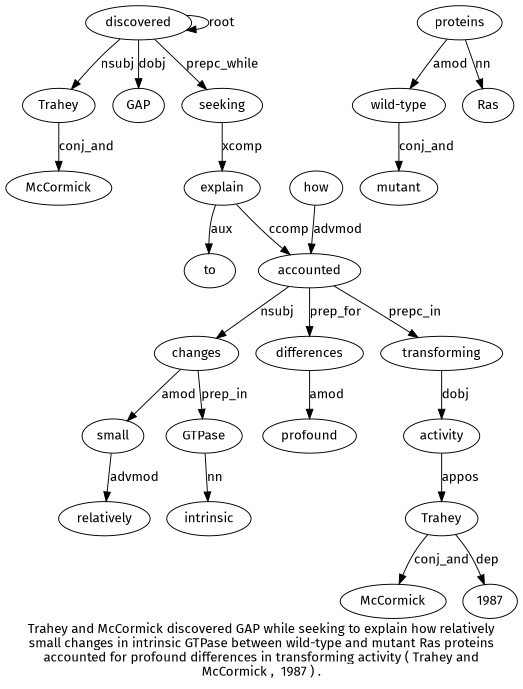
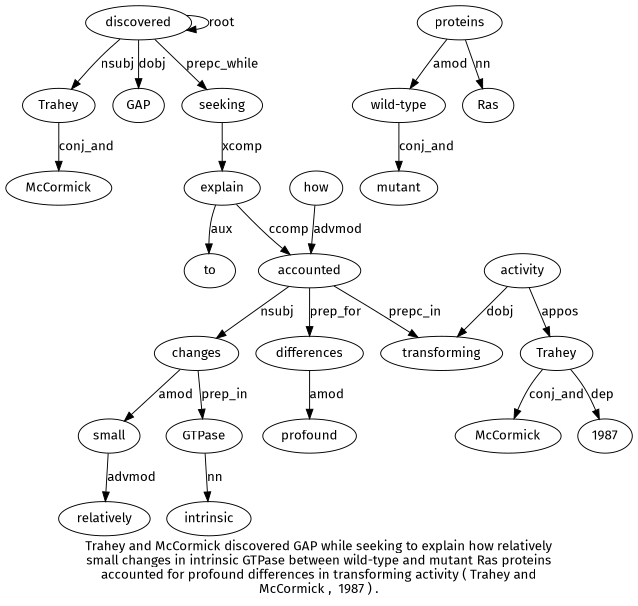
(442, 390) -> (486, 308)
